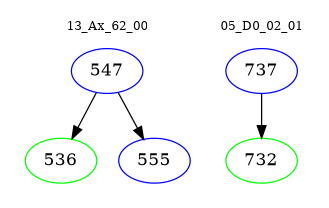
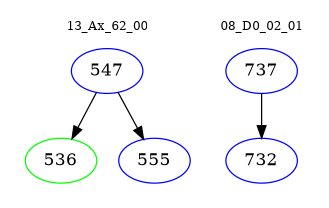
(262, 27) -> (262, 27)
(262, 161) -> (262, 161)
